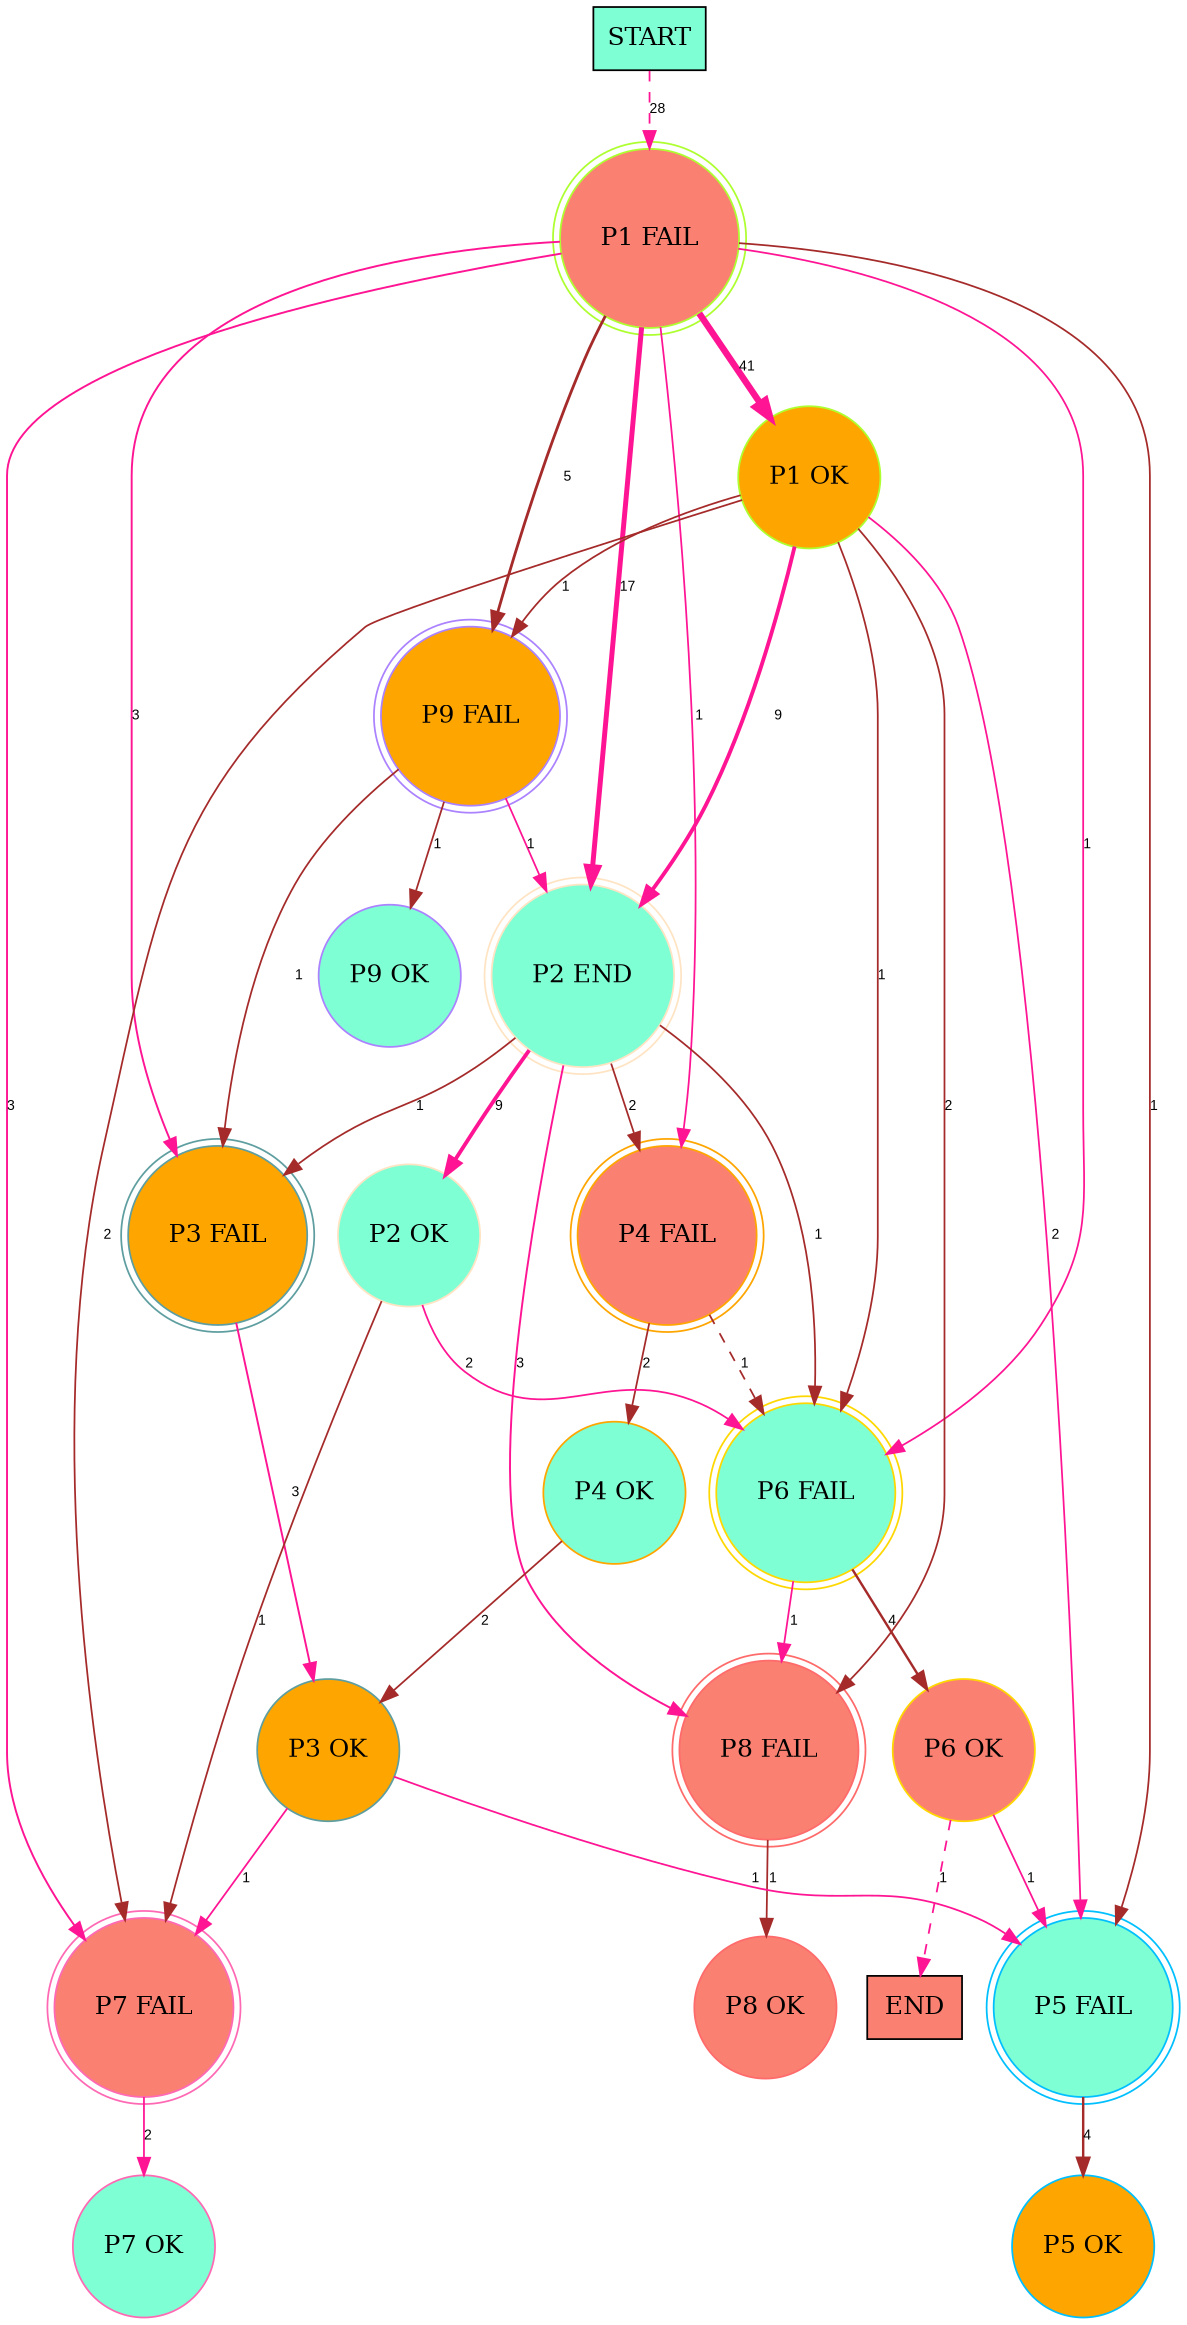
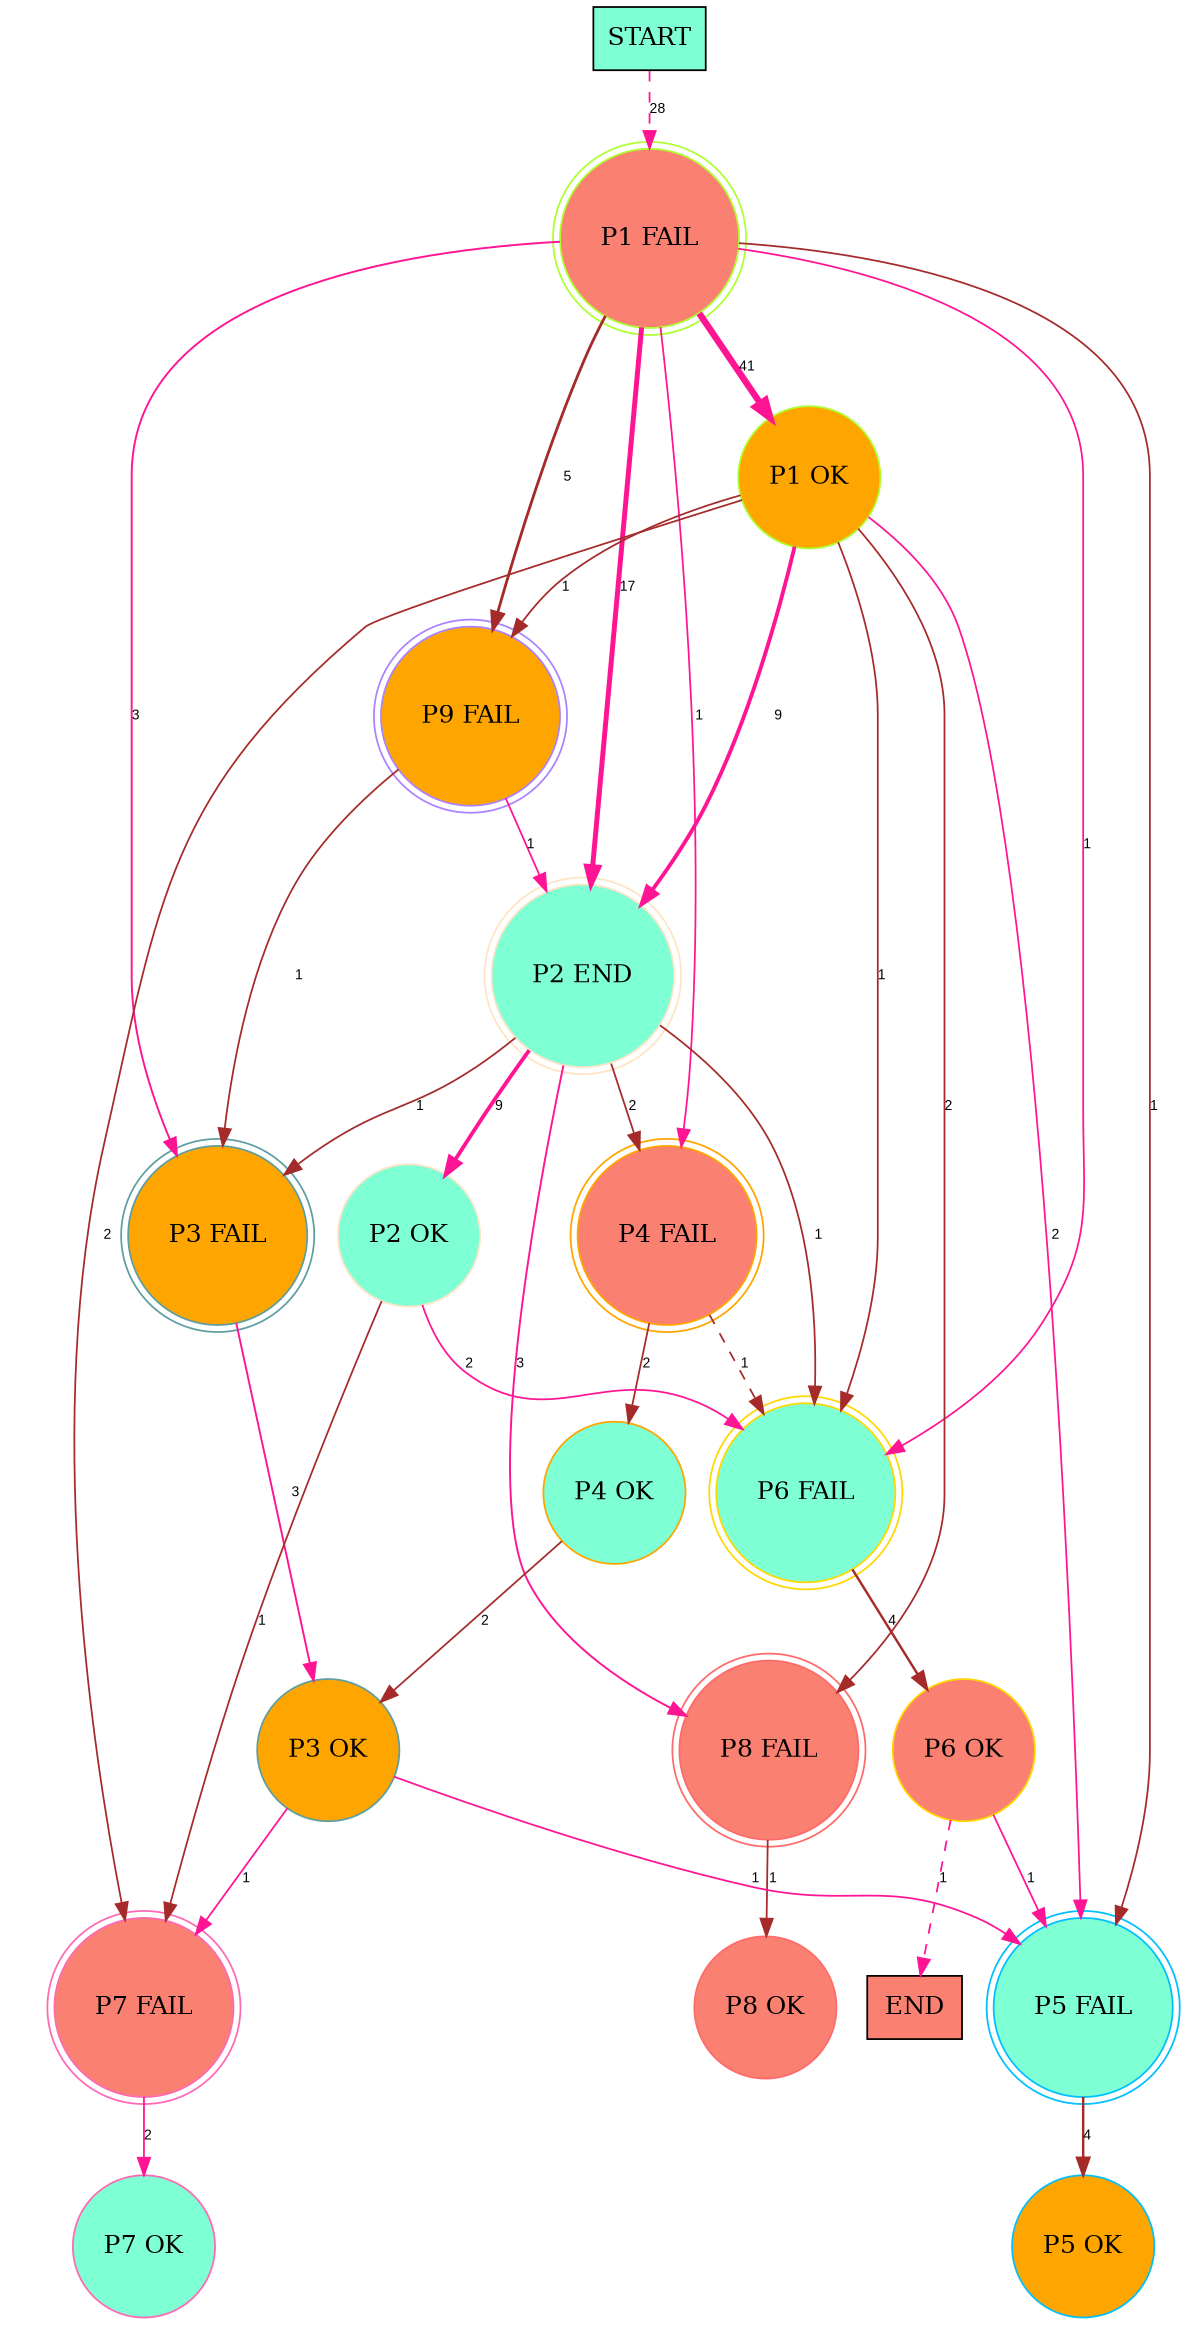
(7, 899) -> none
(390, 976) -> none
(789, 1612) -> none
